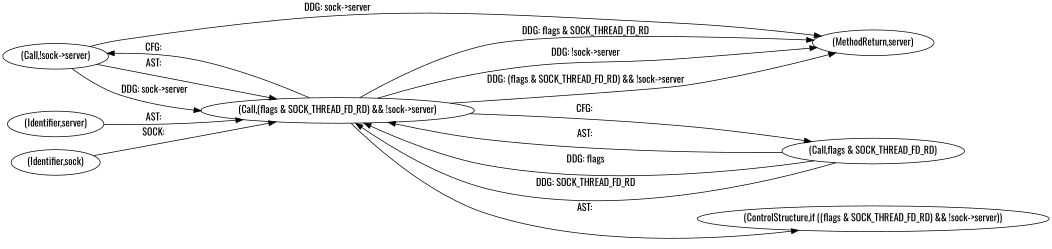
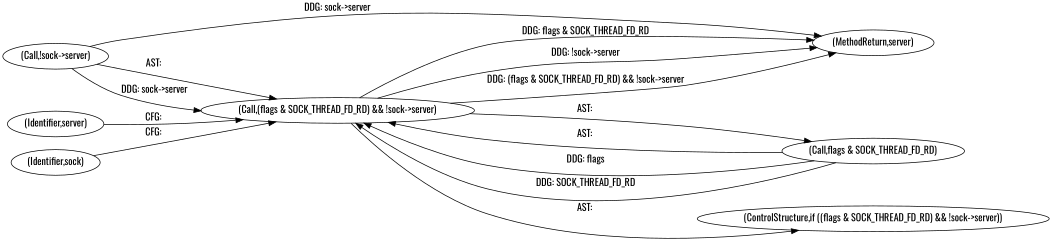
(214, 64) -> none
(586, 109) -> (586, 109)
(155, 118) -> (155, 118)
(155, 133) -> (155, 133)
